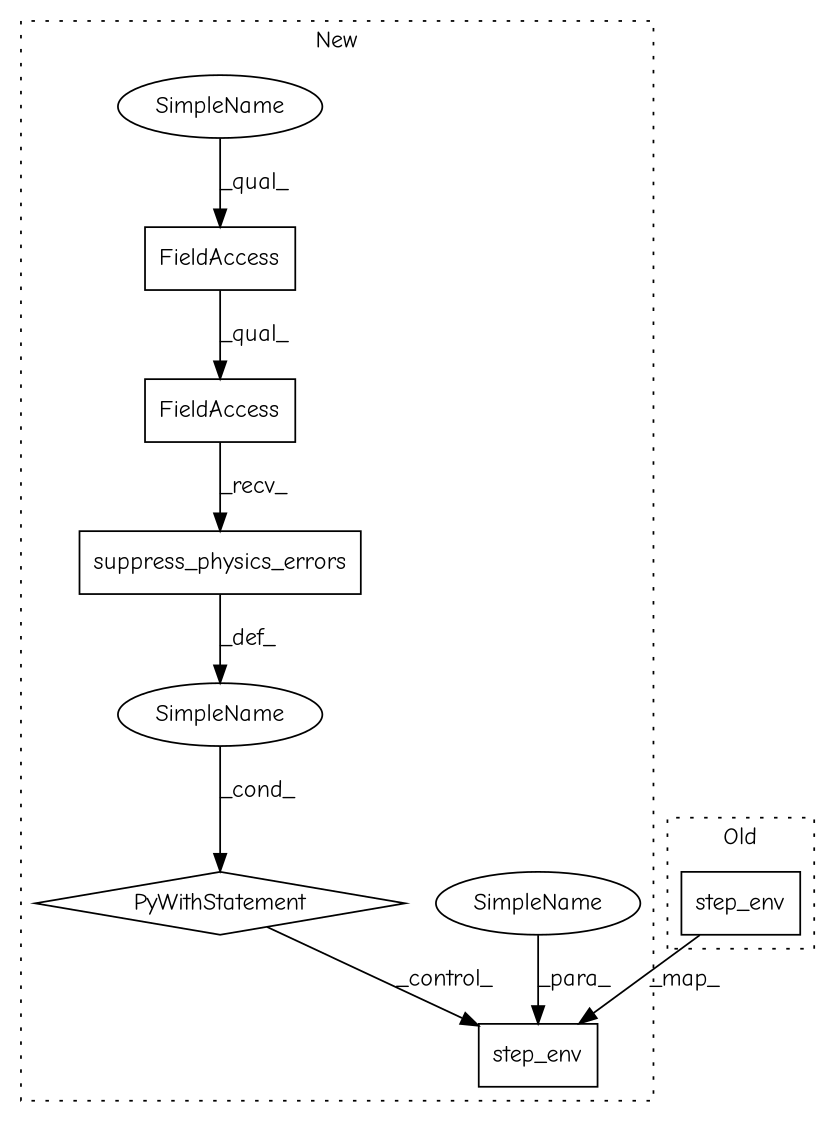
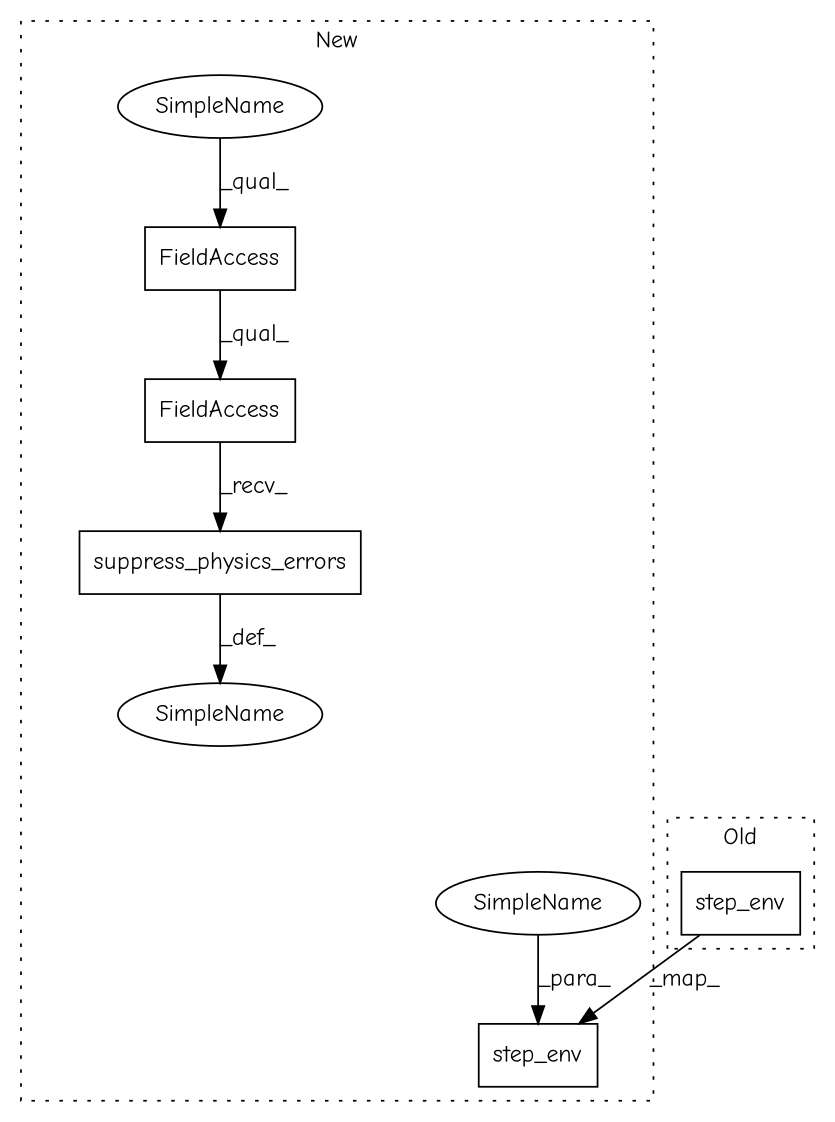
(220, 903) -> none
